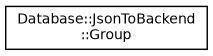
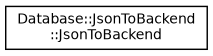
(106, 28) -> (106, 28)
